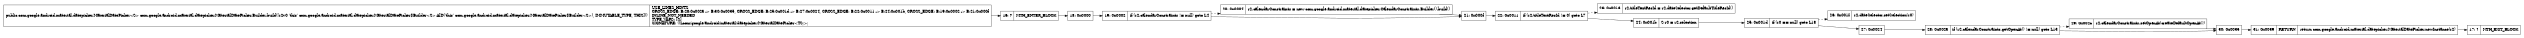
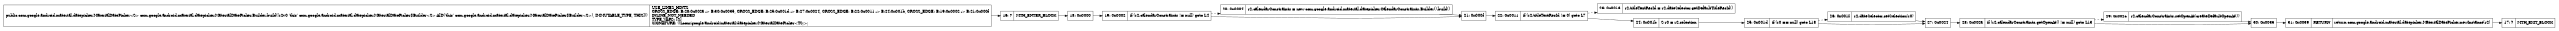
none -> (1919, 21)
